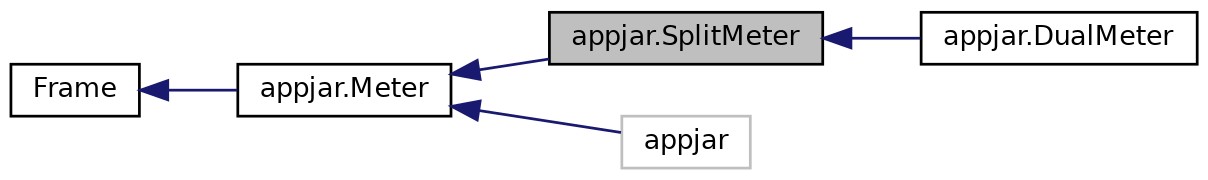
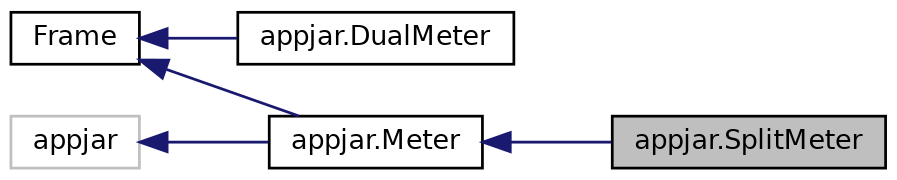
(886, 38) -> (202, 38)
(550, 122) -> (218, 142)
